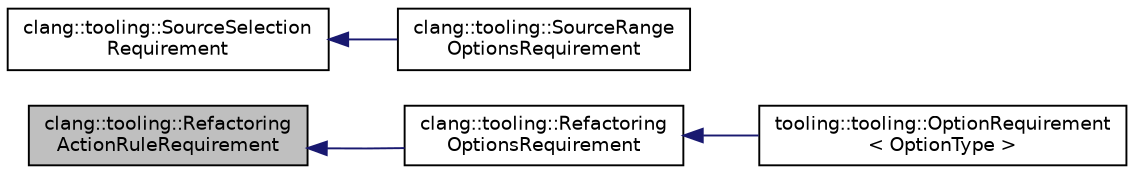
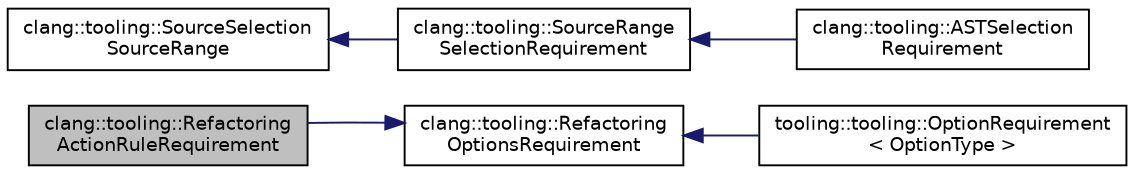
(168, 39) -> (168, 39)
(544, 39) -> (544, 39)
none -> (943, 39)
(366, 148) -> (346, 123)
